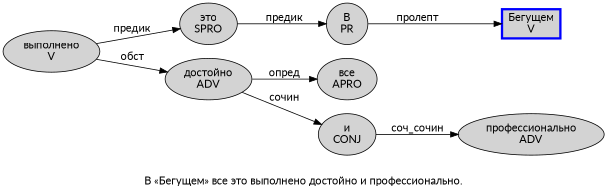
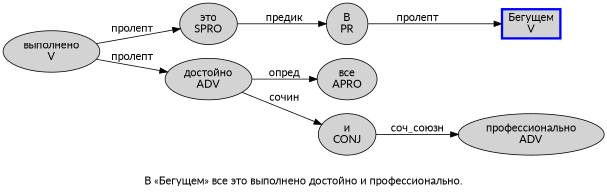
(132, 29) -> (132, 29)
(132, 57) -> (132, 57)
(418, 129) -> (418, 129)
